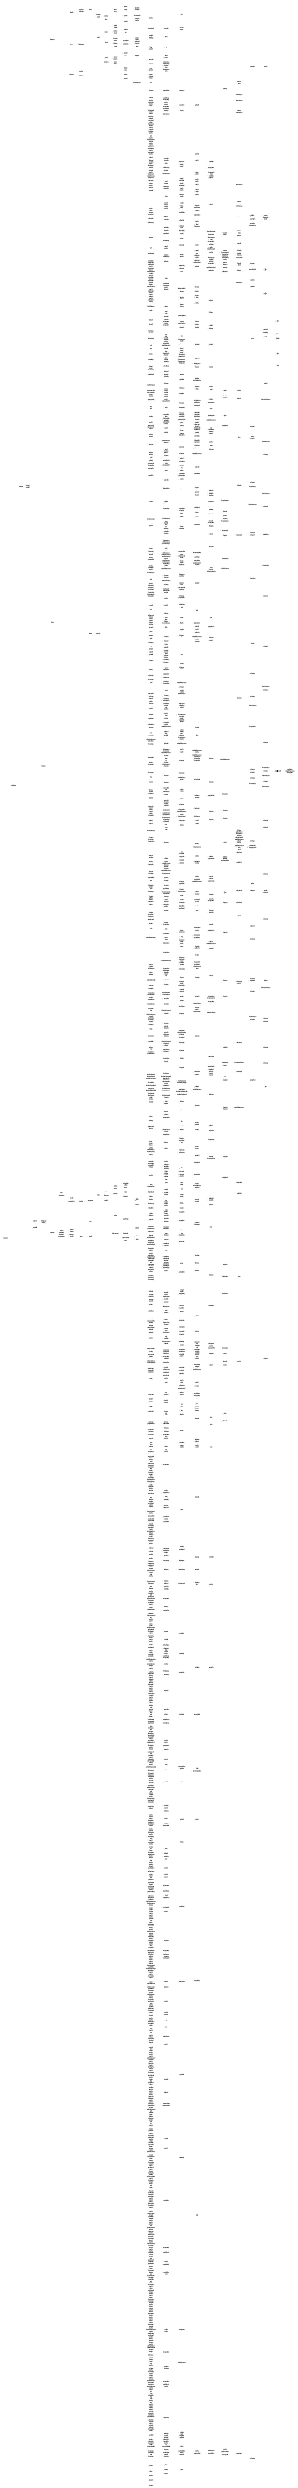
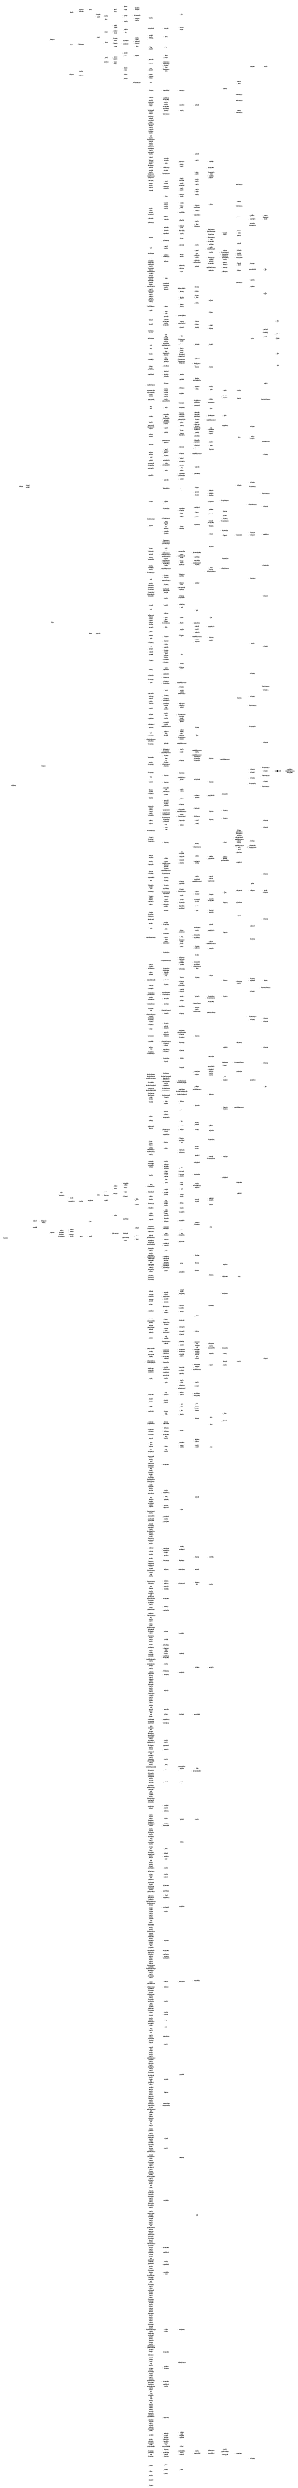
none -> (211, 230)
none -> (166, 941)
